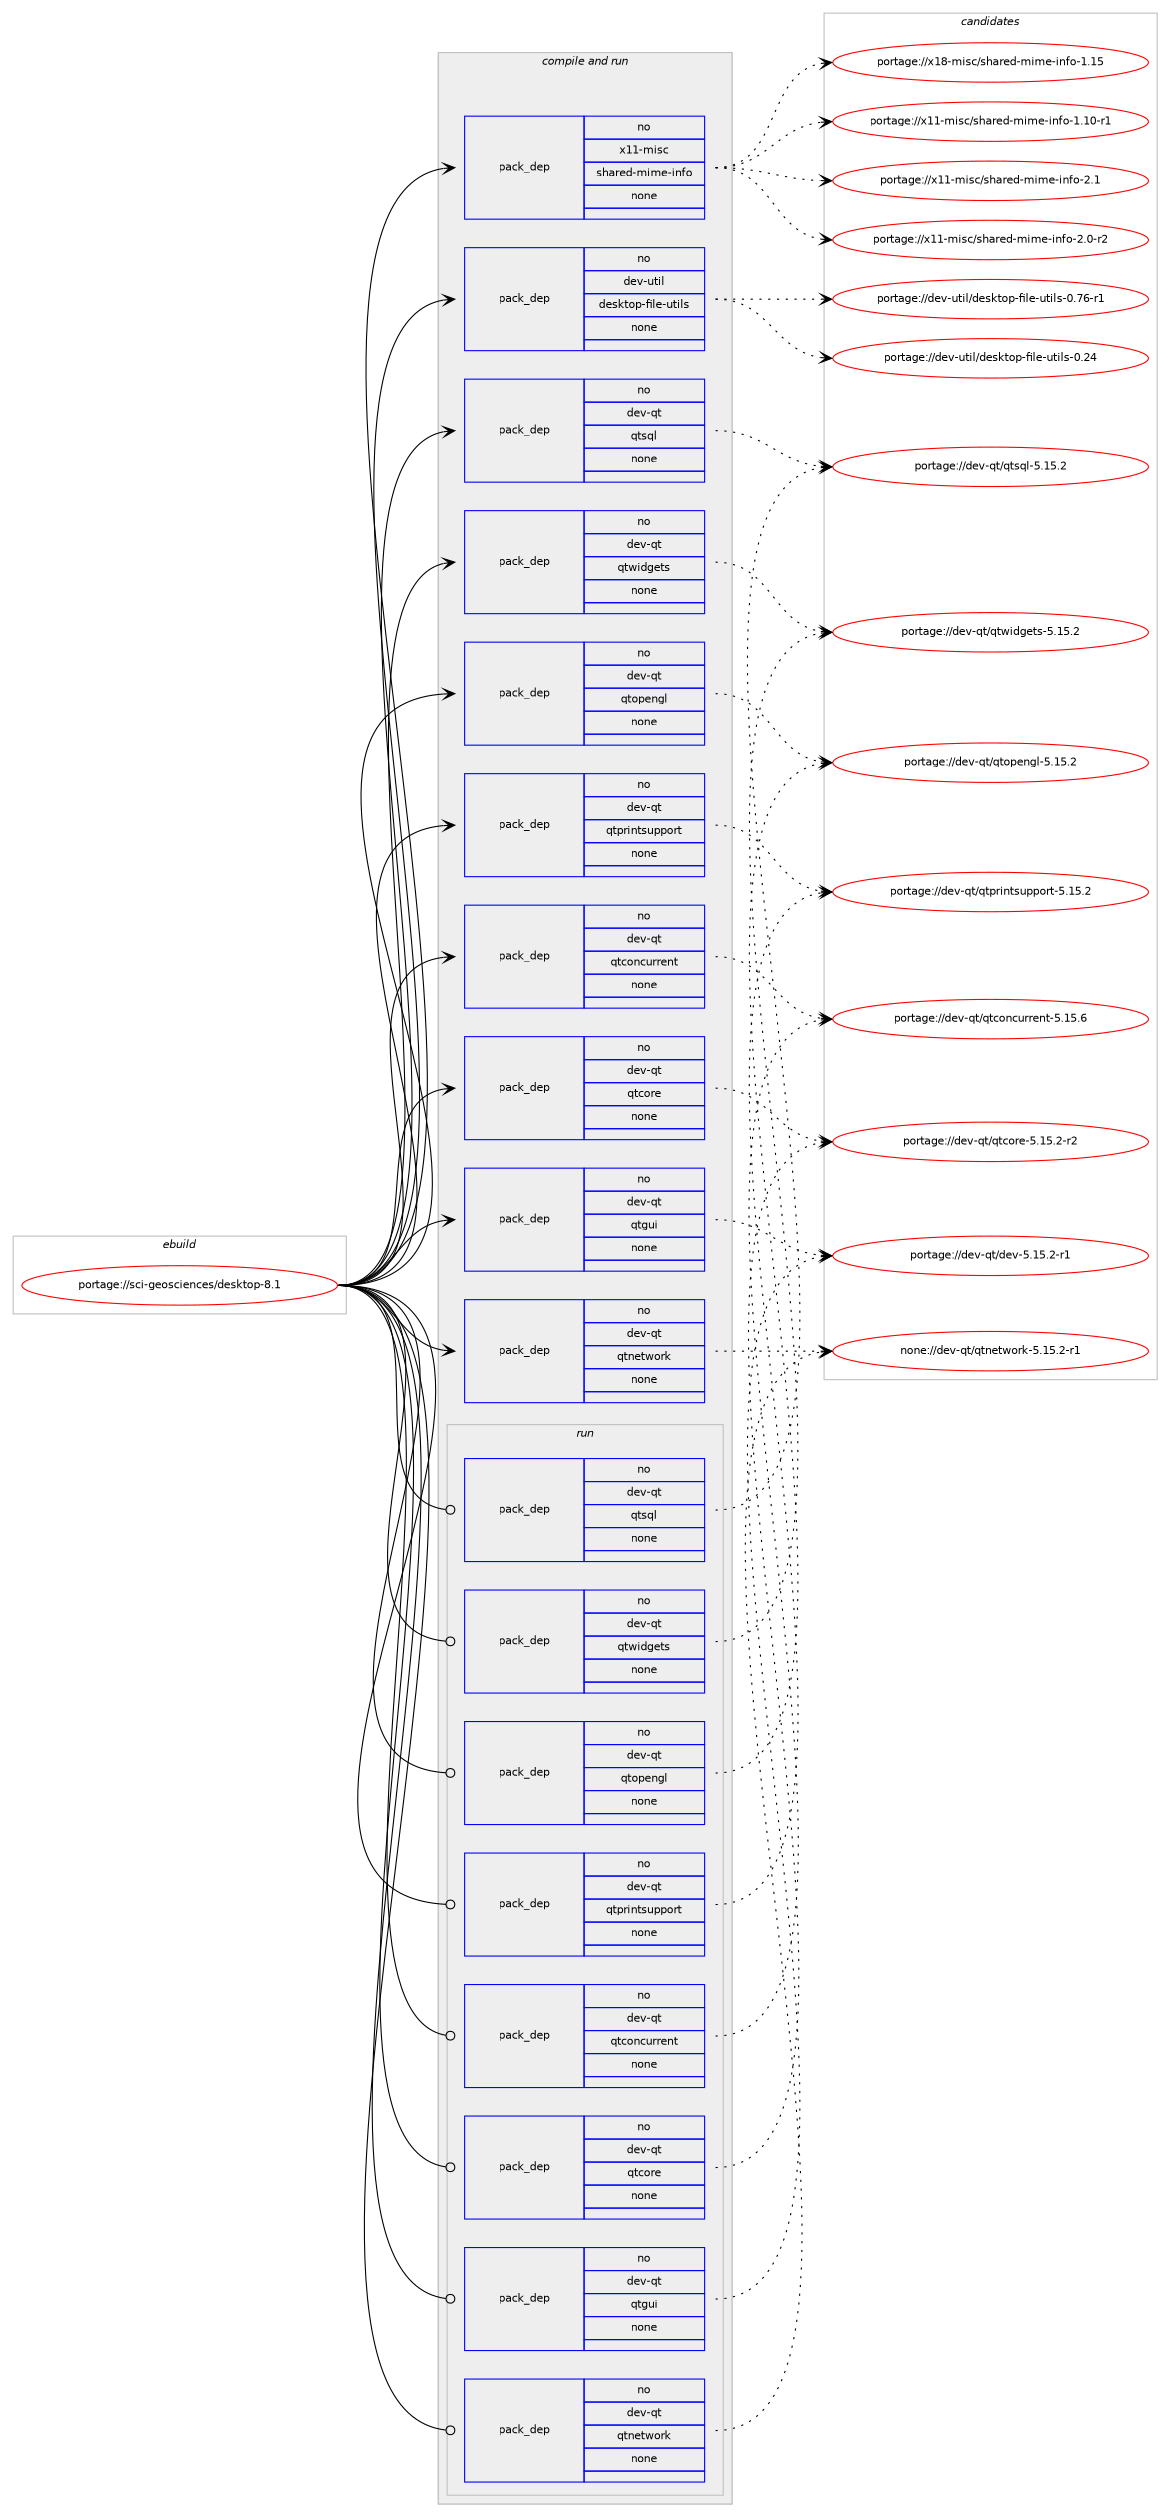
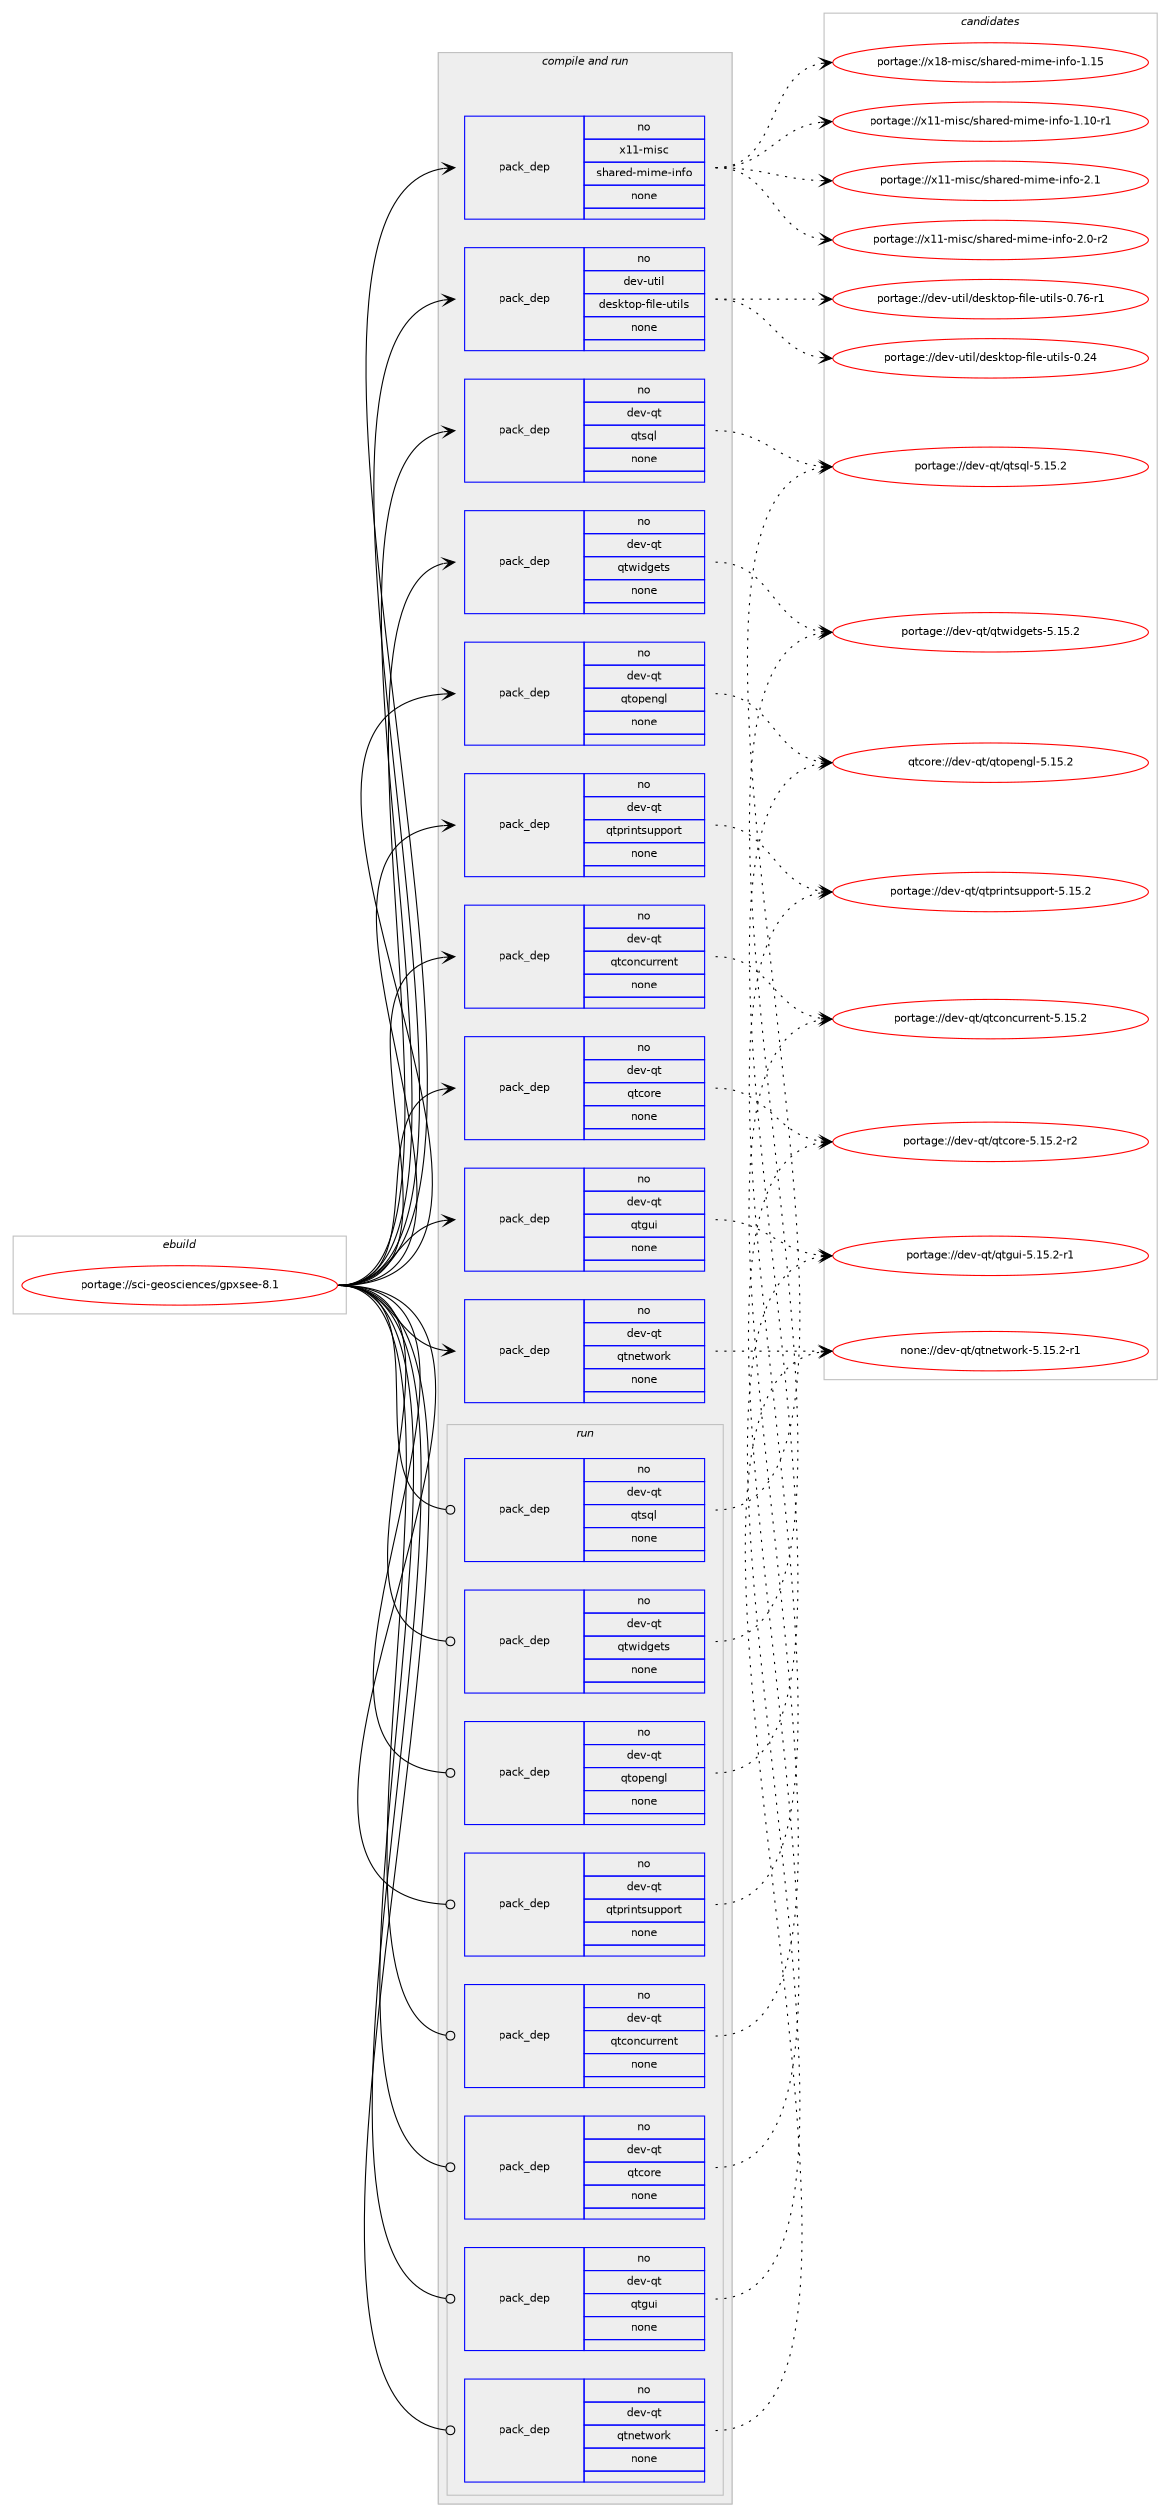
(991, 763) -> (991, 763)
(991, 1019) -> (991, 1019)
(991, 1256) -> (991, 1256)
(180, 1285) -> (180, 1285)
